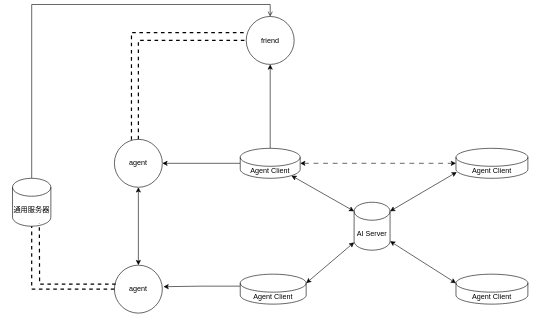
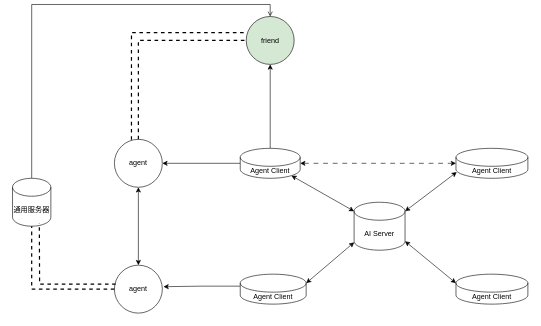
(270, 41) -> (270, 41)
(372, 227) -> (380, 227)
